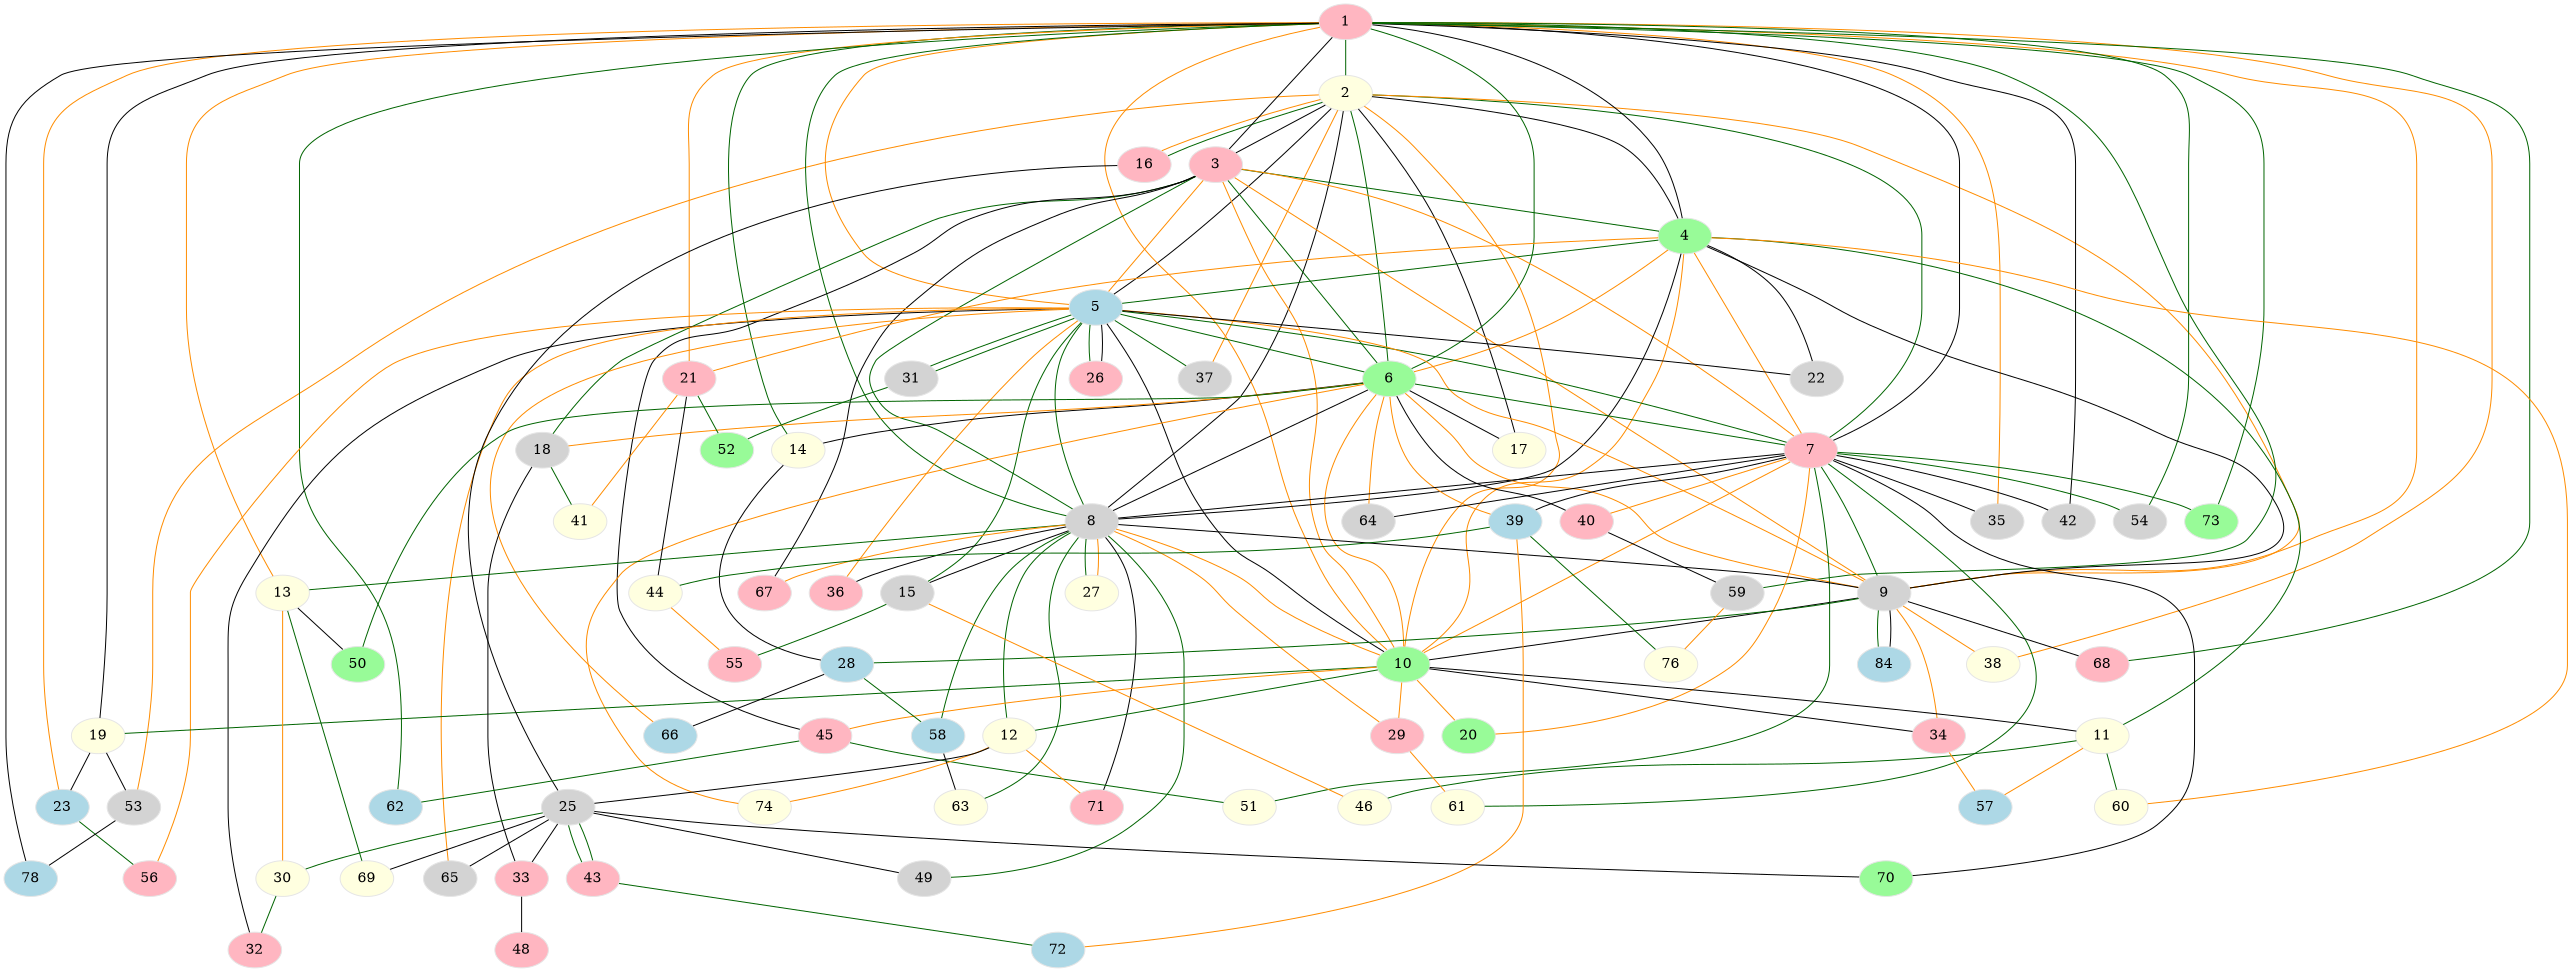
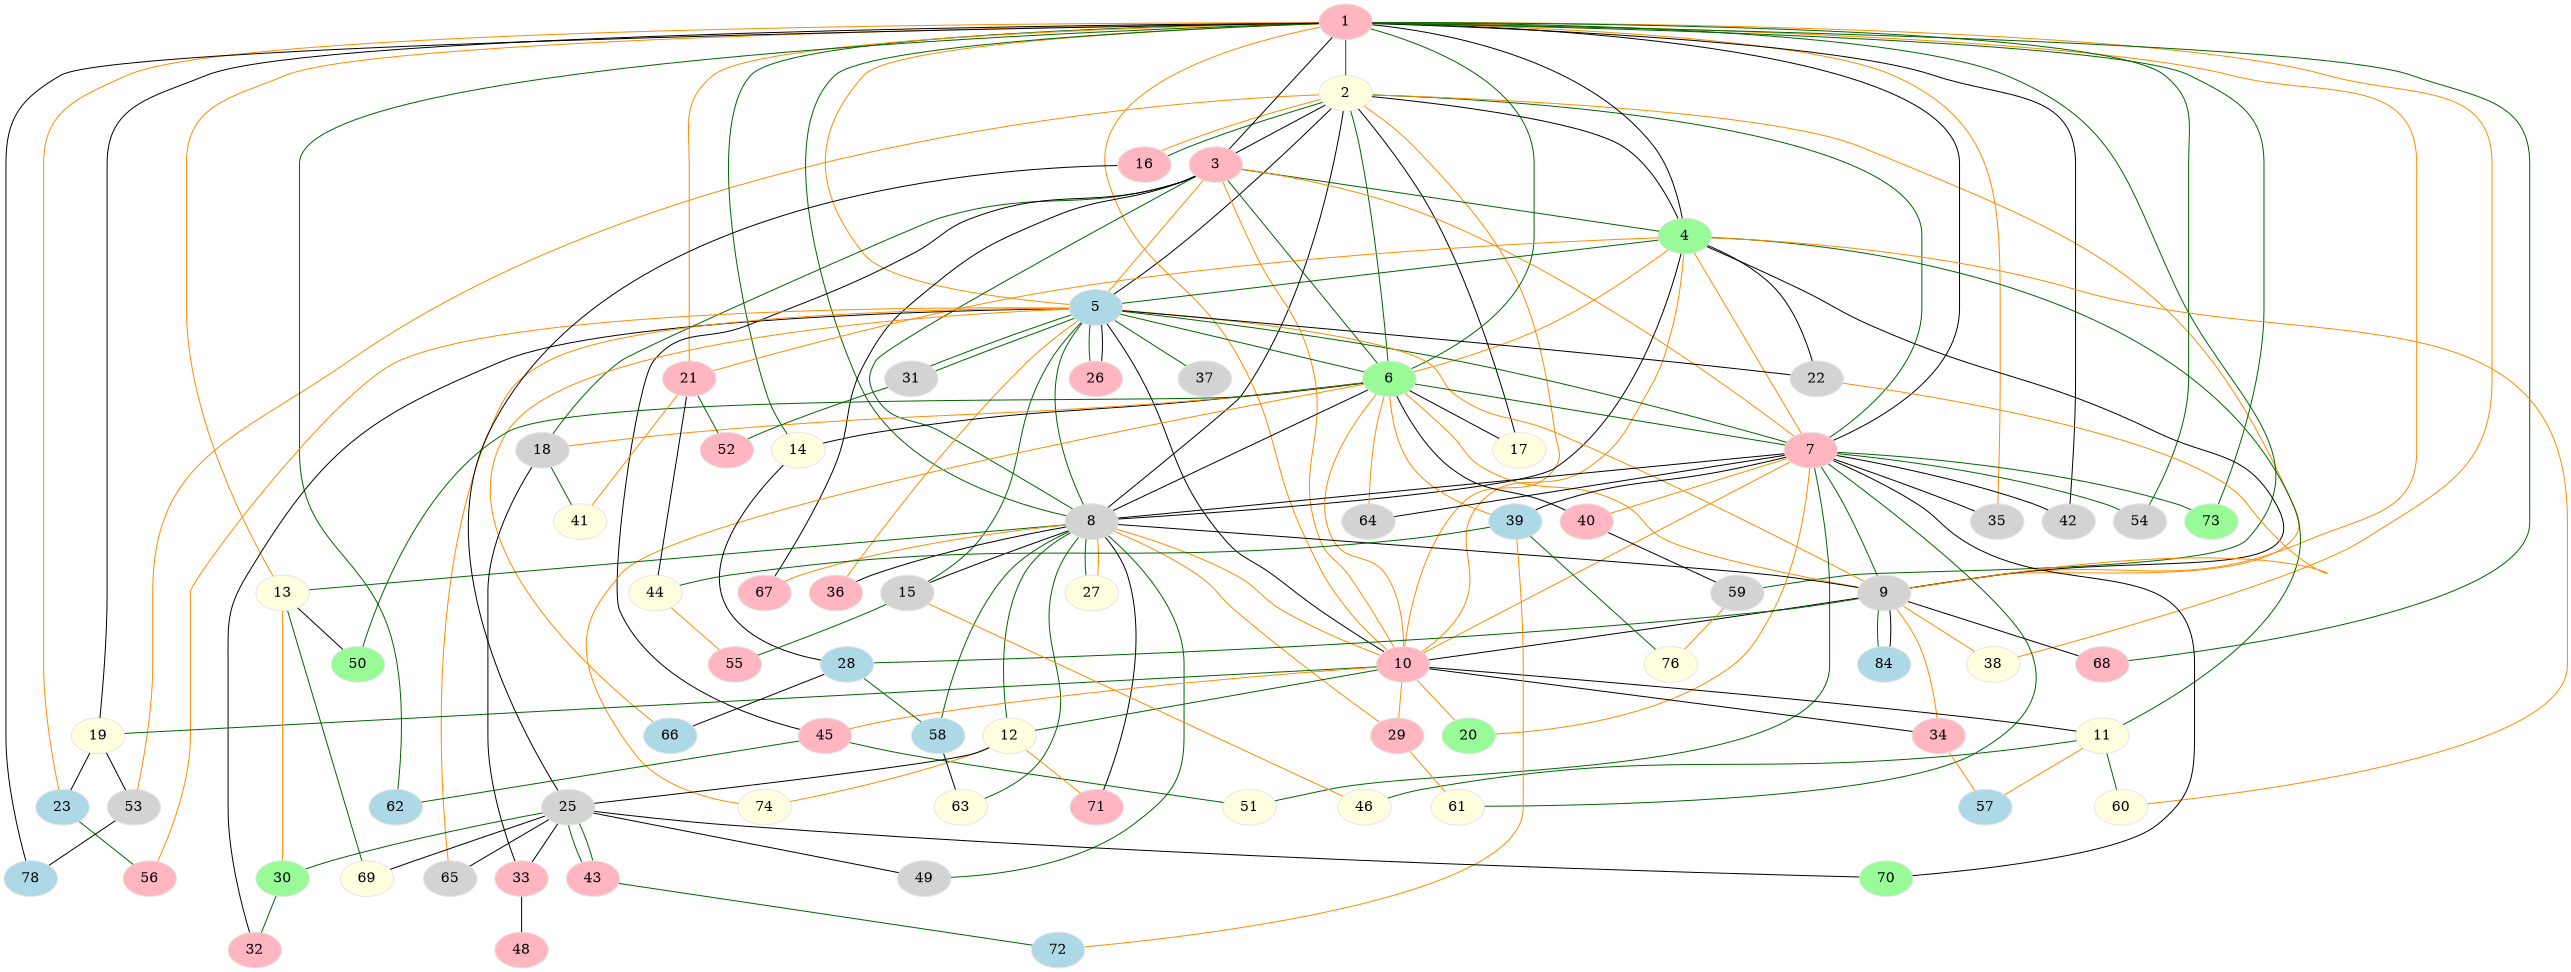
(1278, 230) -> none
(1534, 369) -> (2249, 506)
(727, 450) -> (727, 450)
(1403, 664) -> (1403, 664)
(283, 879) -> (283, 879)
